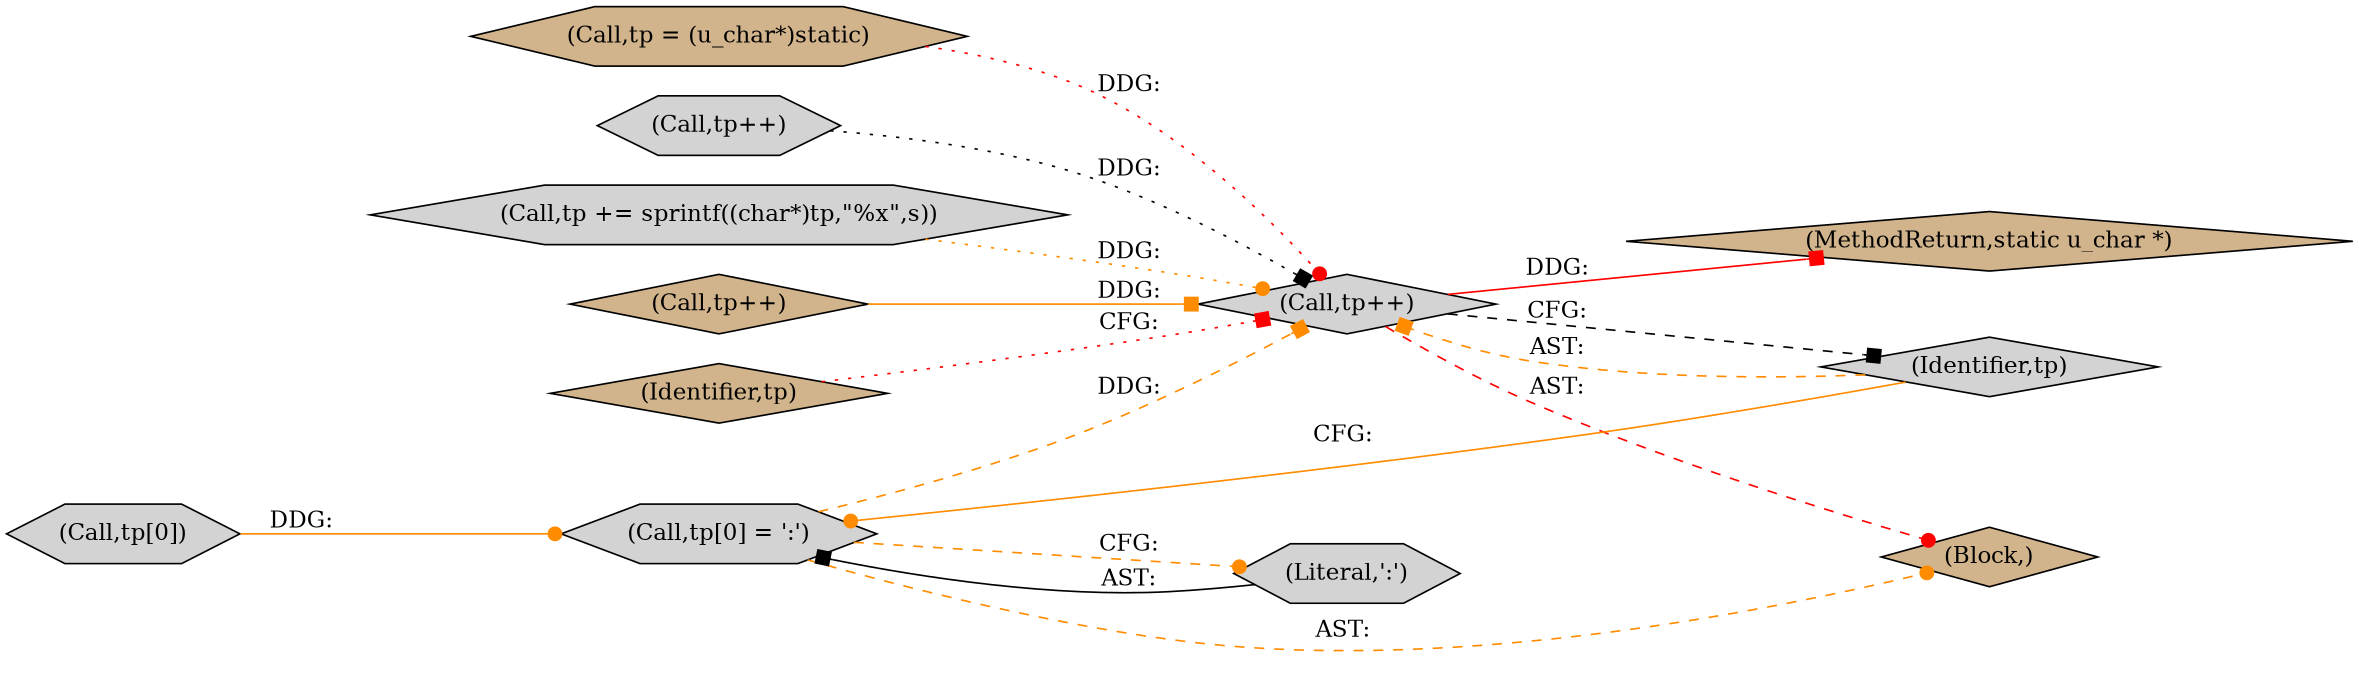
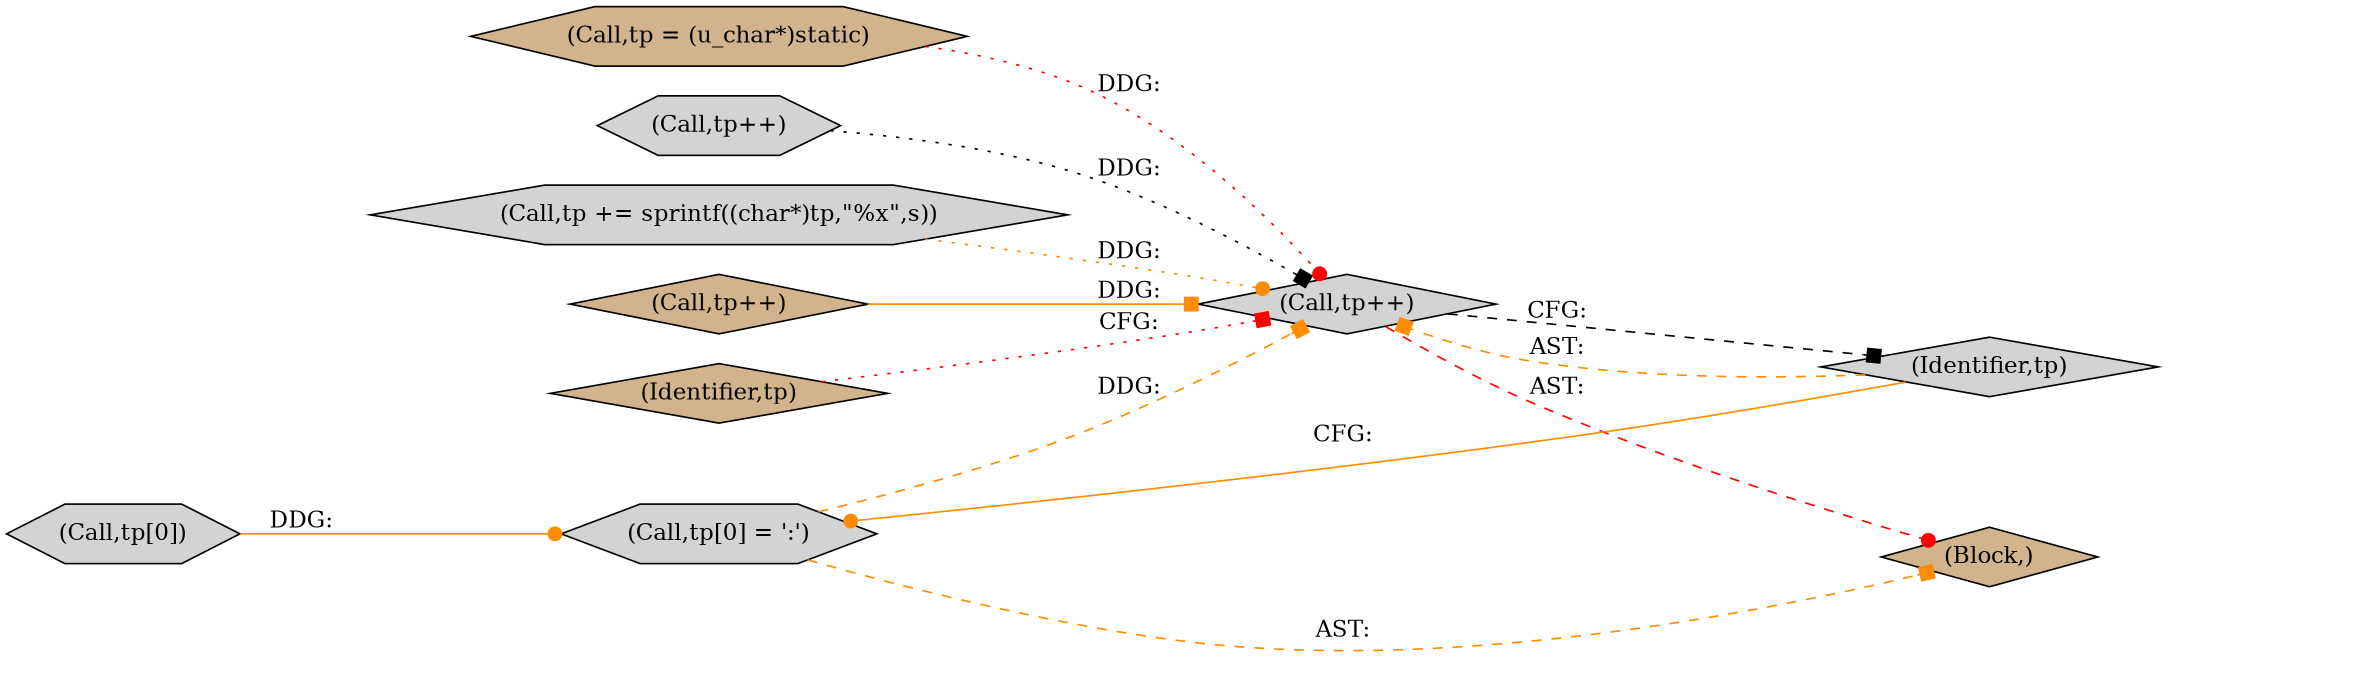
(1989, 241) -> none
(1347, 574) -> none
(1361, 650) -> (1361, 650)
